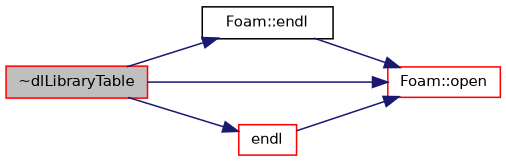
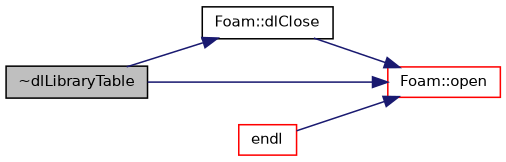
(268, 23) -> (268, 23)
(77, 82) -> (77, 82)
(176, 112) -> none
